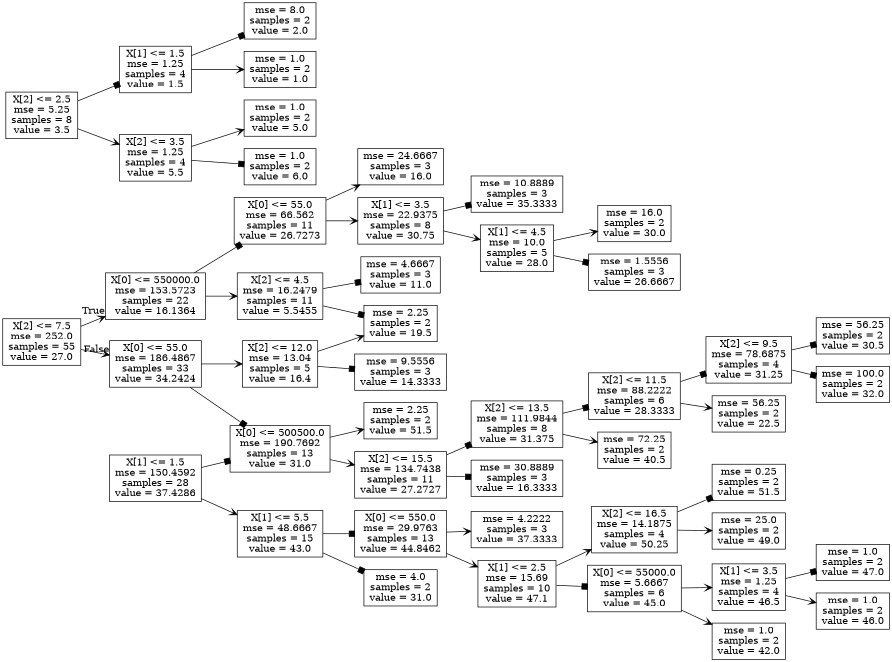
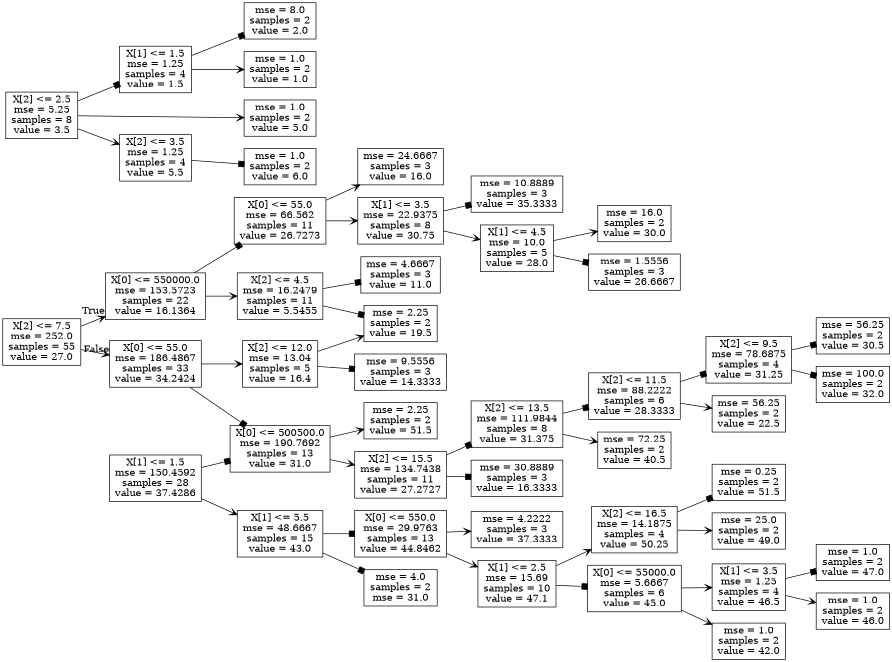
(214, 139) -> (157, 117)
(401, 588) -> (401, 588)
